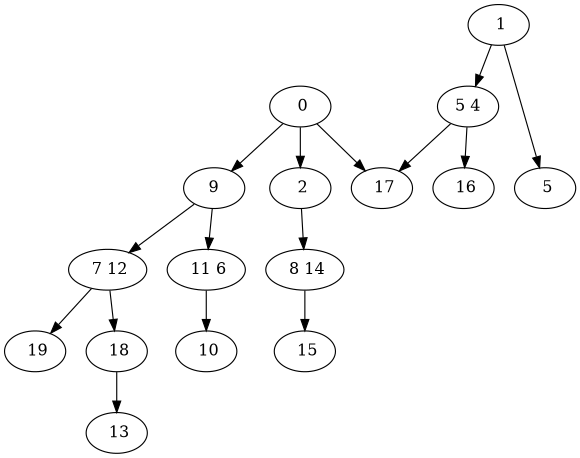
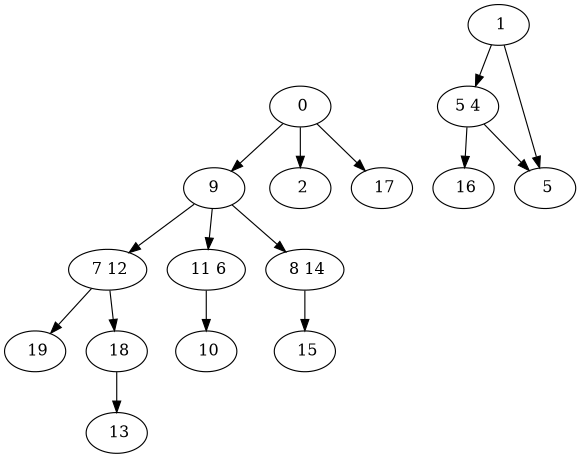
(429, 143) -> (503, 143)
(302, 223) -> (255, 225)
